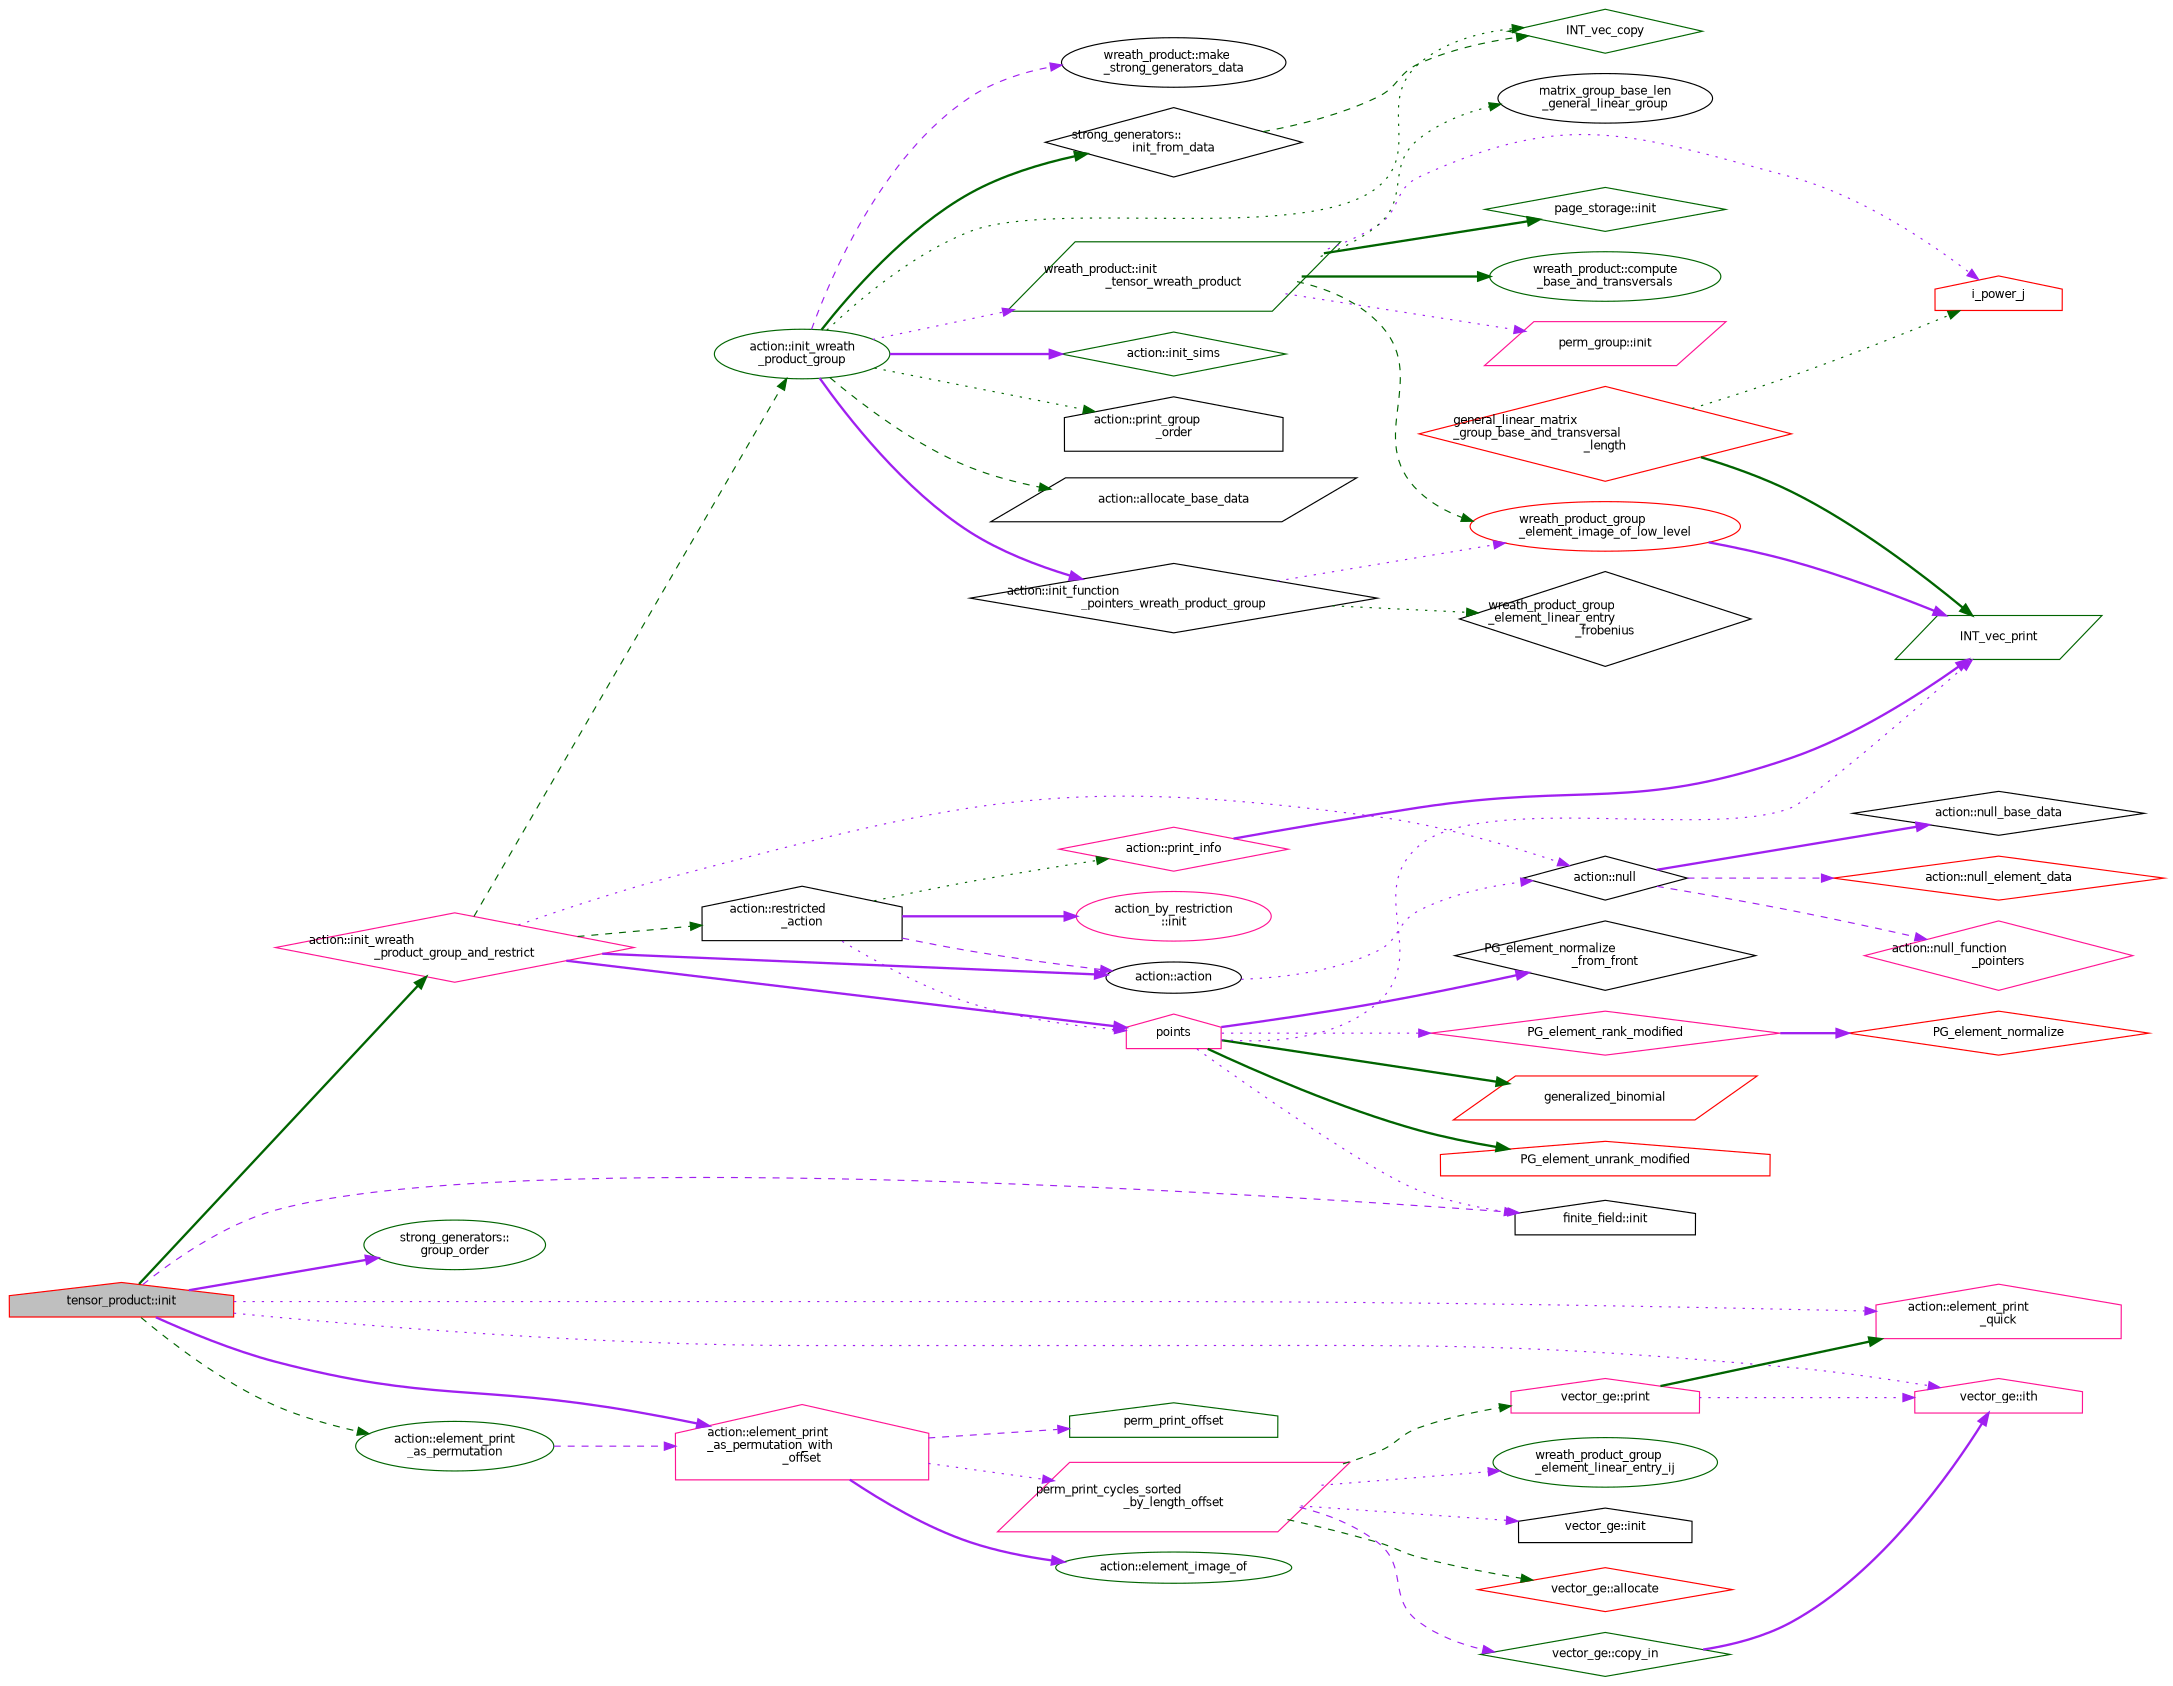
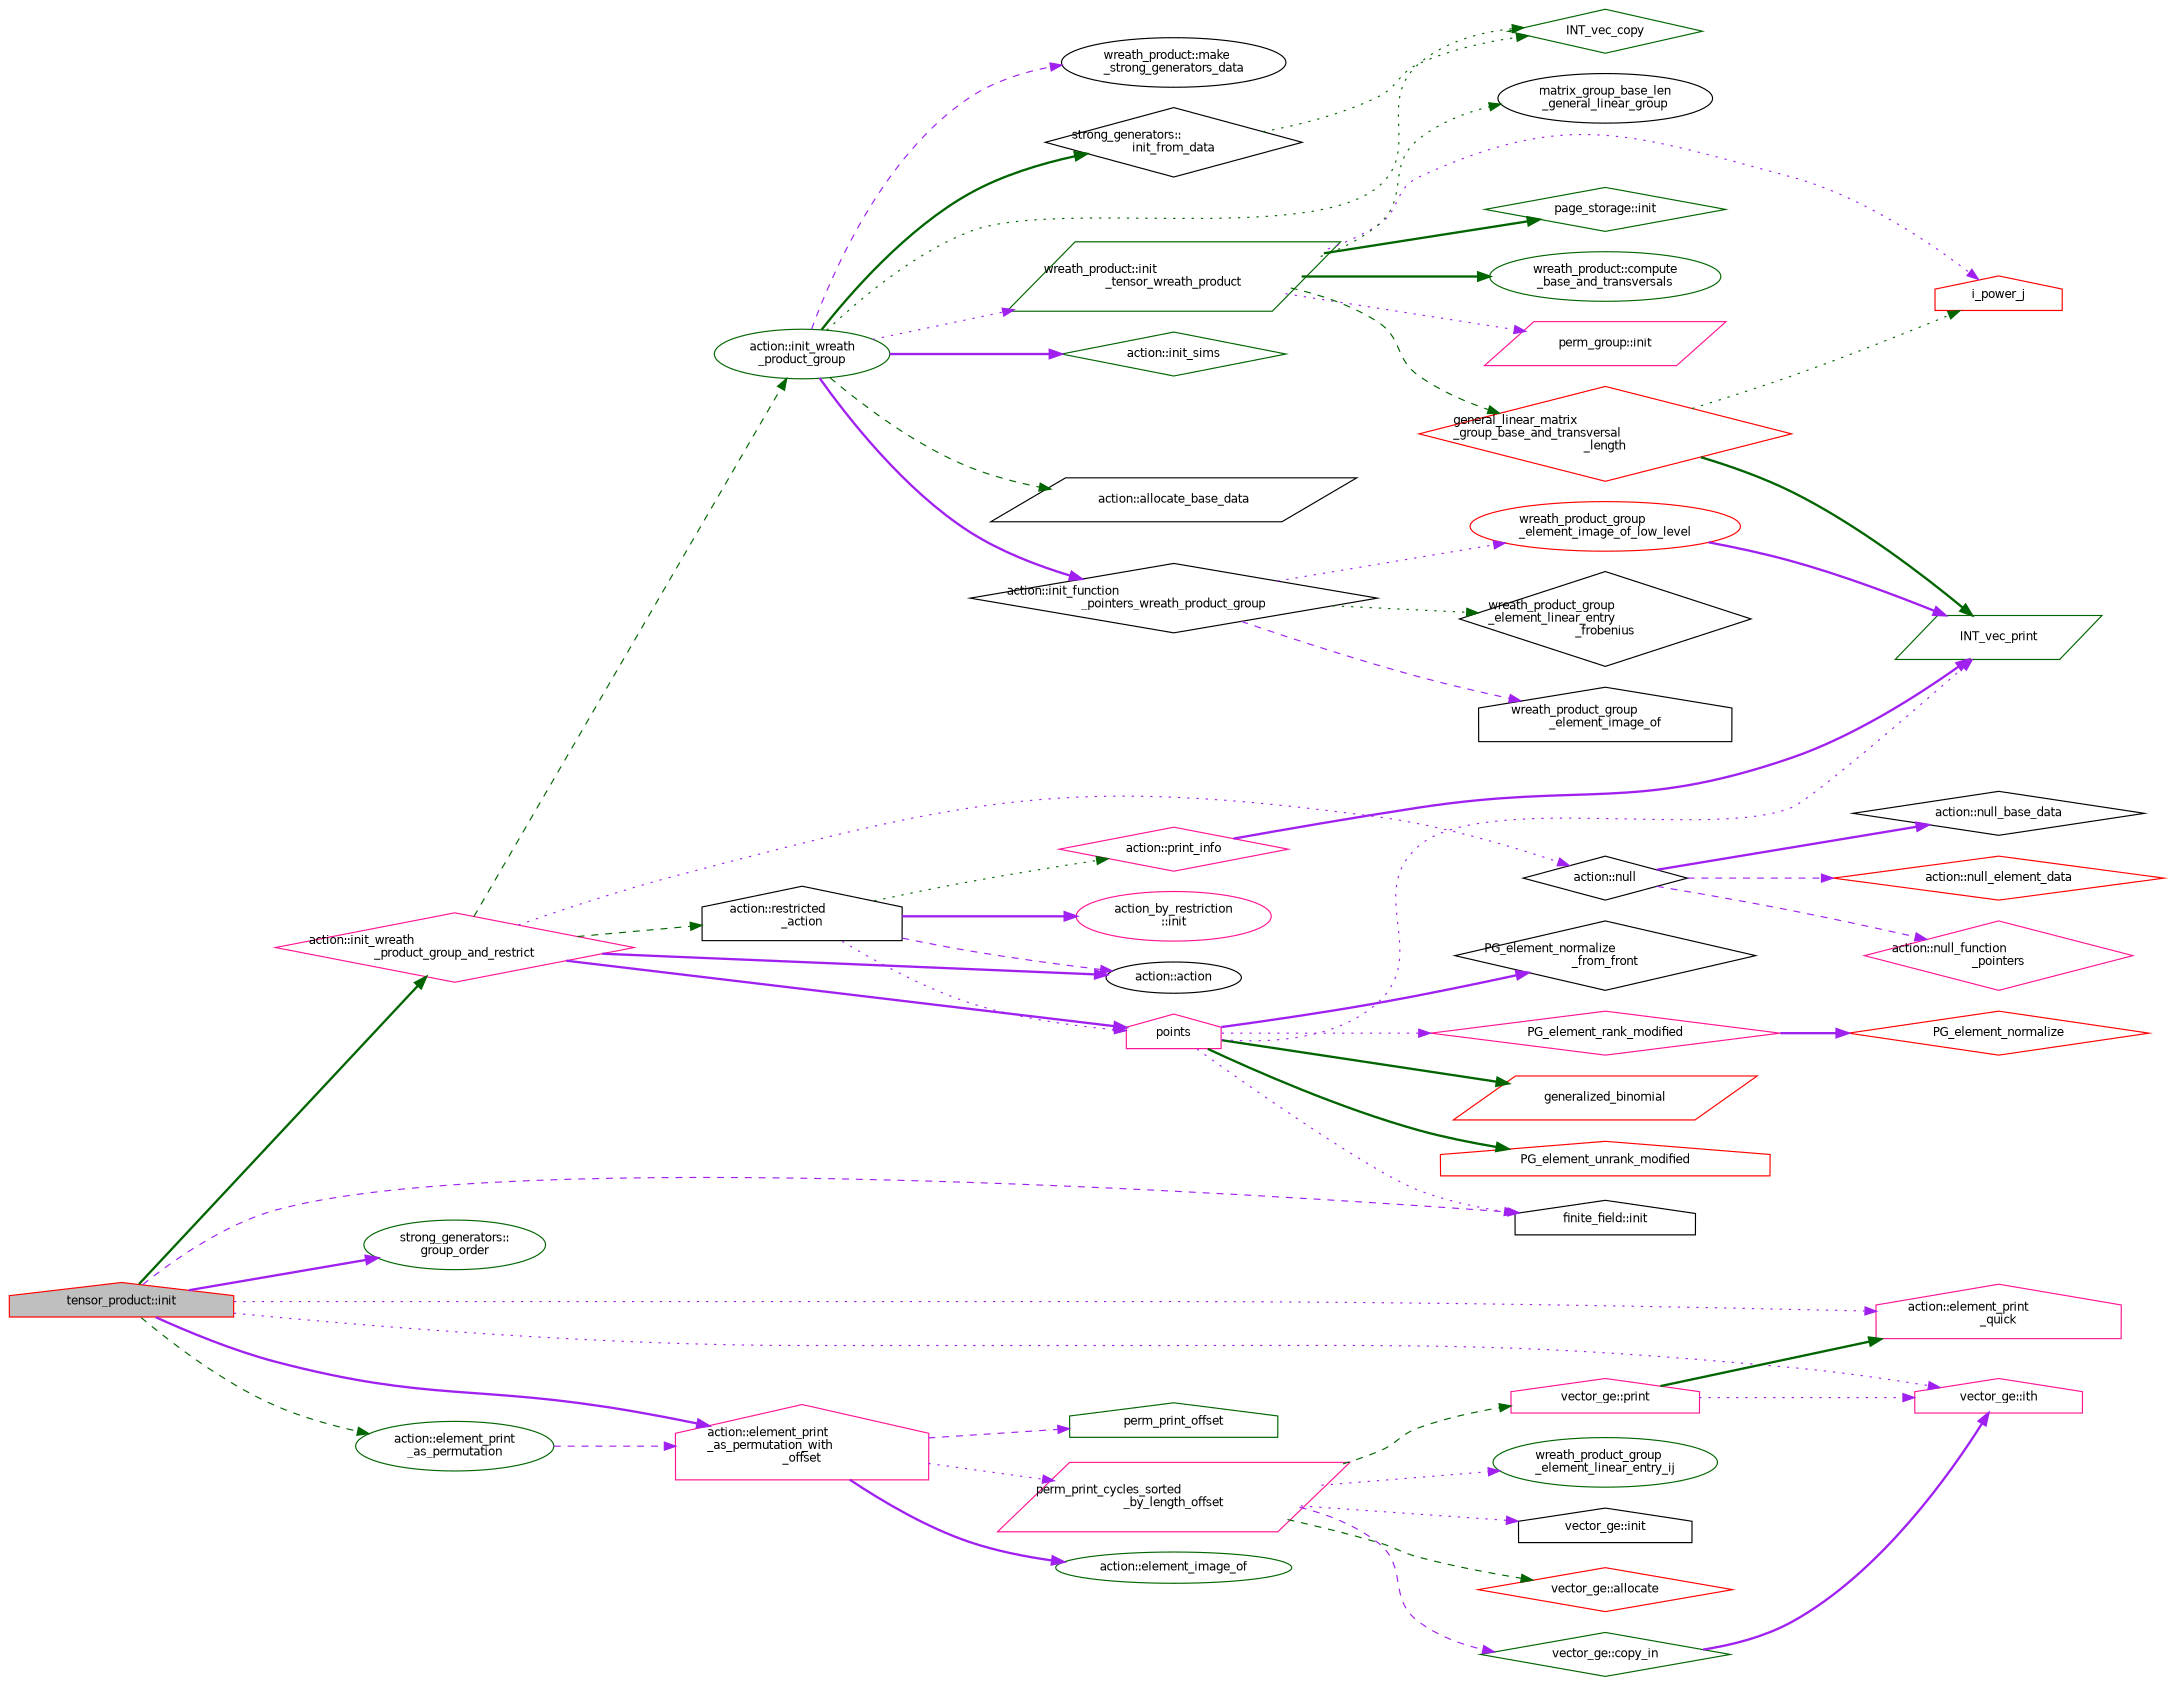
(1392, 87) -> (1392, 87)
(1400, 387) -> (1395, 341)
(1174, 427) -> none
none -> (1605, 717)
(1388, 944) -> none
